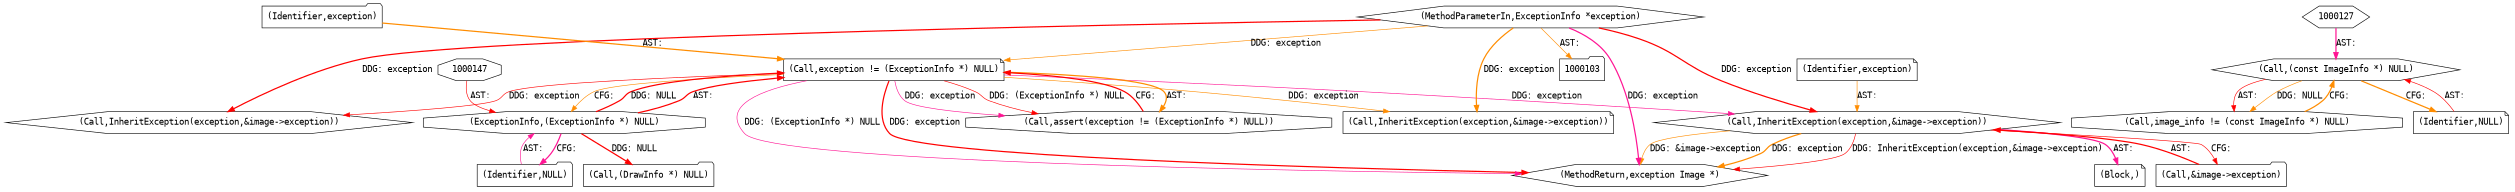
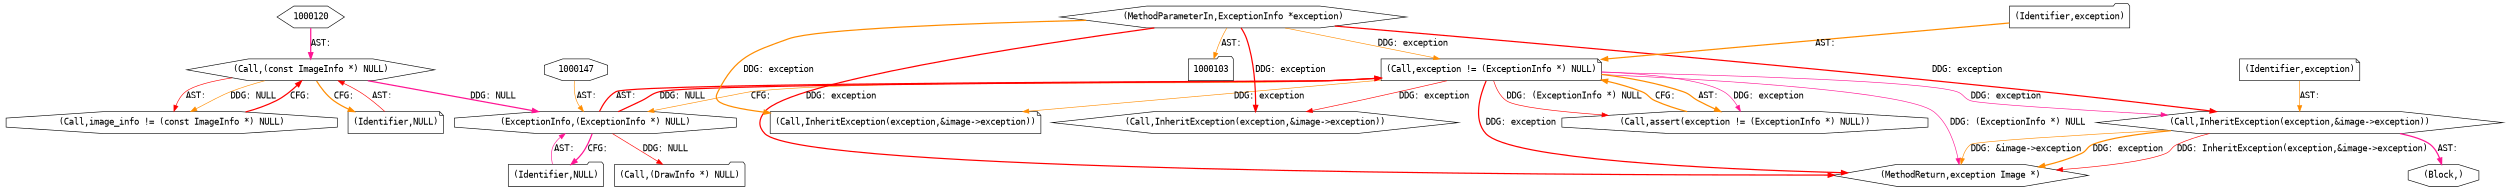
(2336, 17) -> (311, 17)
(1082, 80) -> (1648, 95)
(1621, 82) -> (1083, 165)
none -> (450, 96)
(471, 101) -> (575, 94)
(2321, 102) -> (273, 102)
(604, 147) -> (635, 147)
(2120, 175) -> (2444, 175)
(2221, 175) -> none
